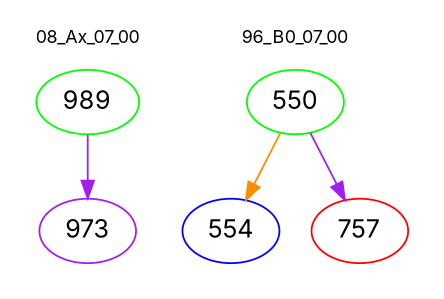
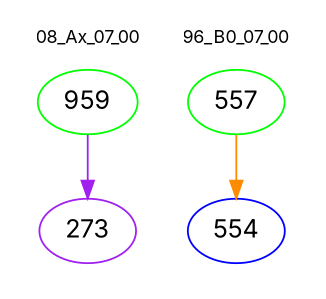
(88, 102) -> (88, 102)
(295, 102) -> (236, 102)
(88, 231) -> (88, 231)
(360, 231) -> none
